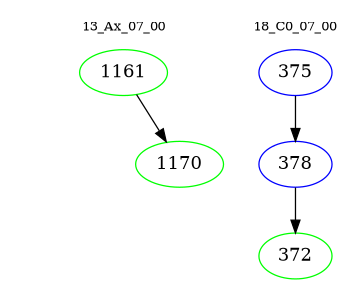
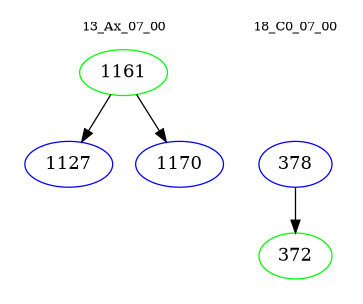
(295, 73) -> none
none -> (69, 164)
(180, 164) -> (180, 164)
